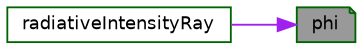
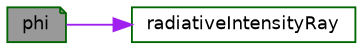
(254, 25) -> (90, 25)
